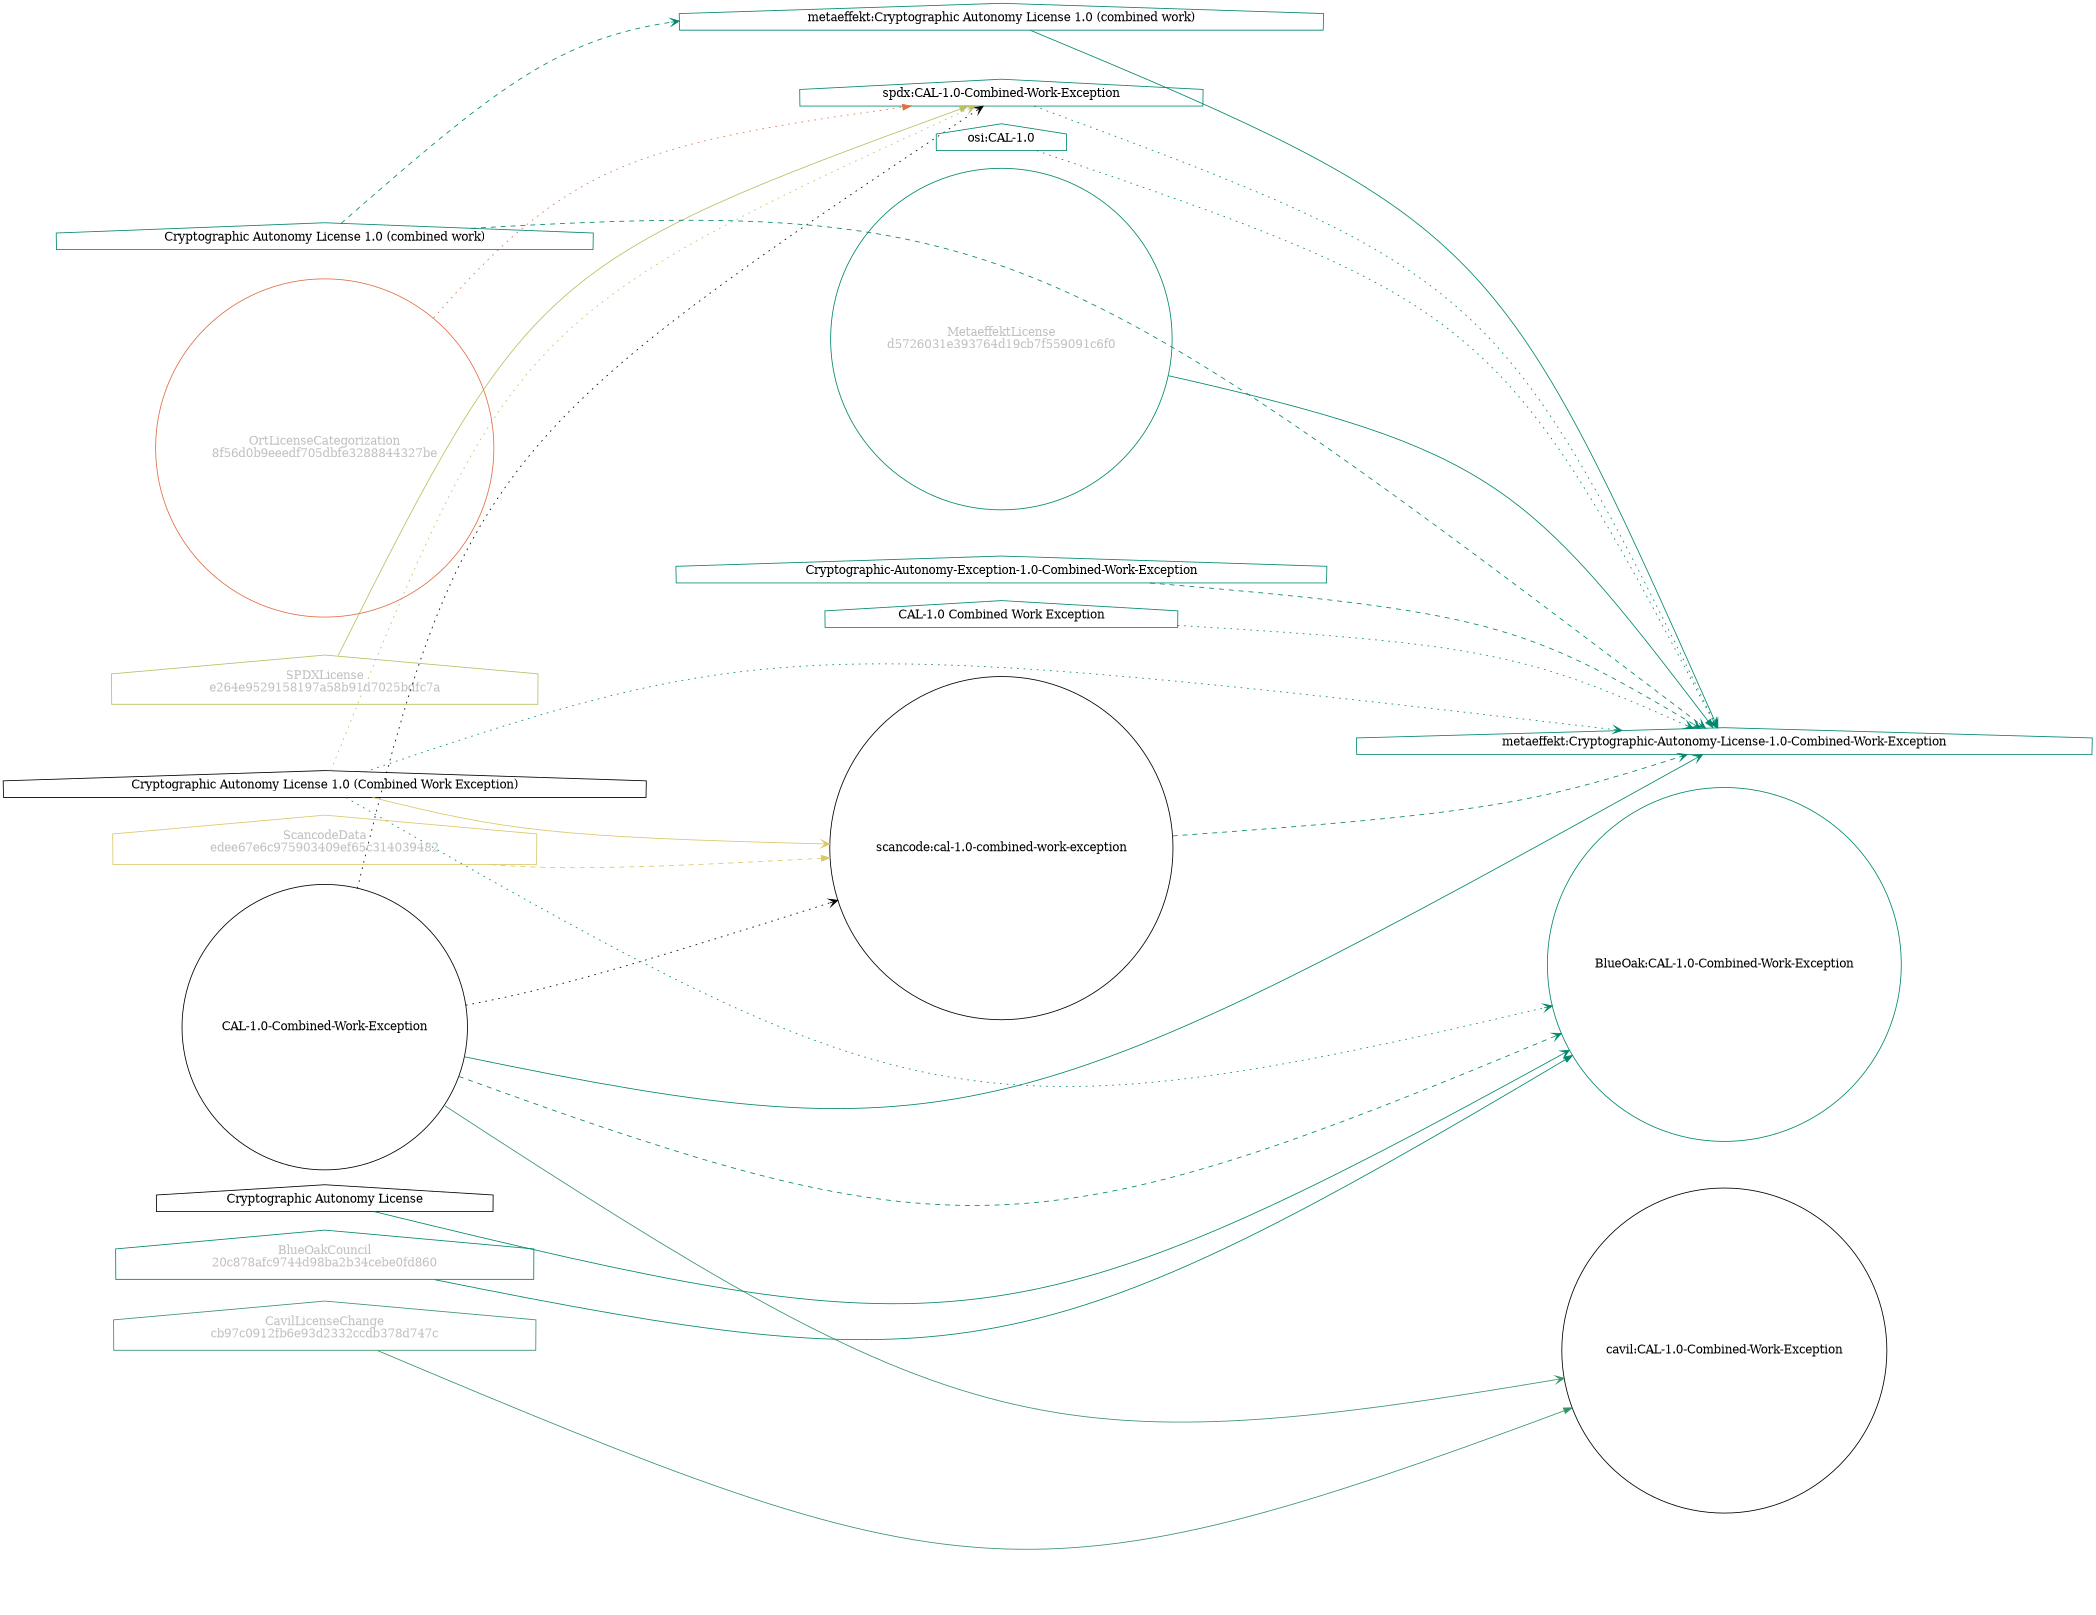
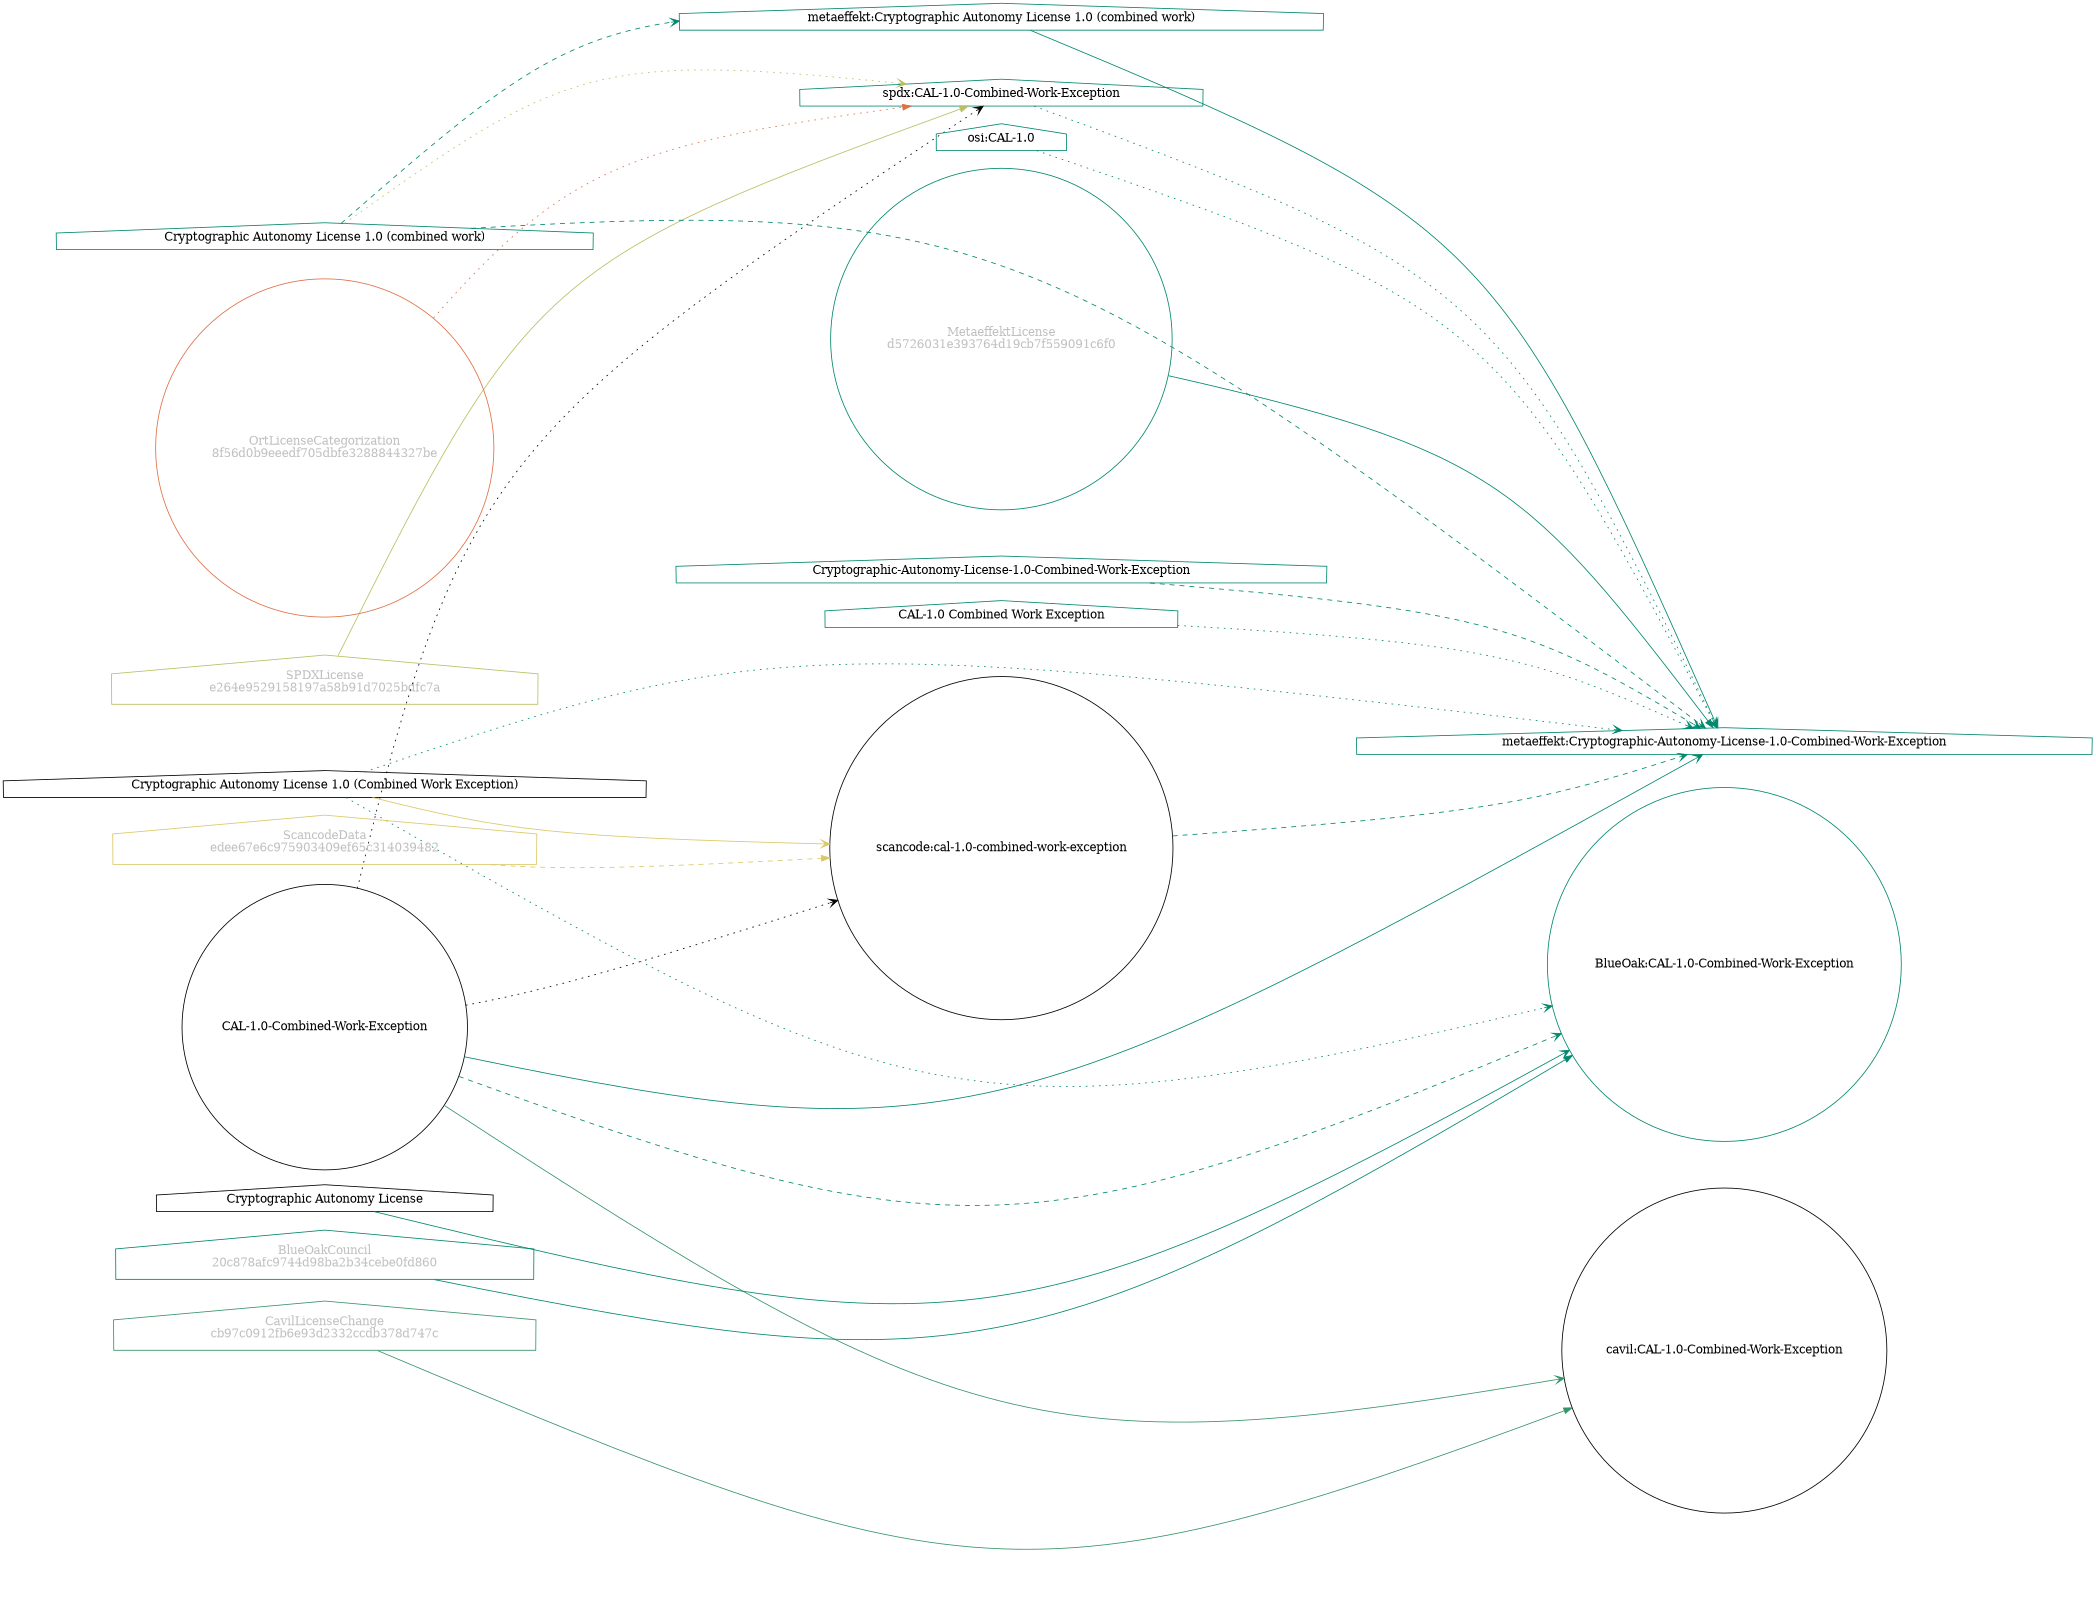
(552, 347) -> (602, 81)
(1001, 571) -> (1001, 571)
